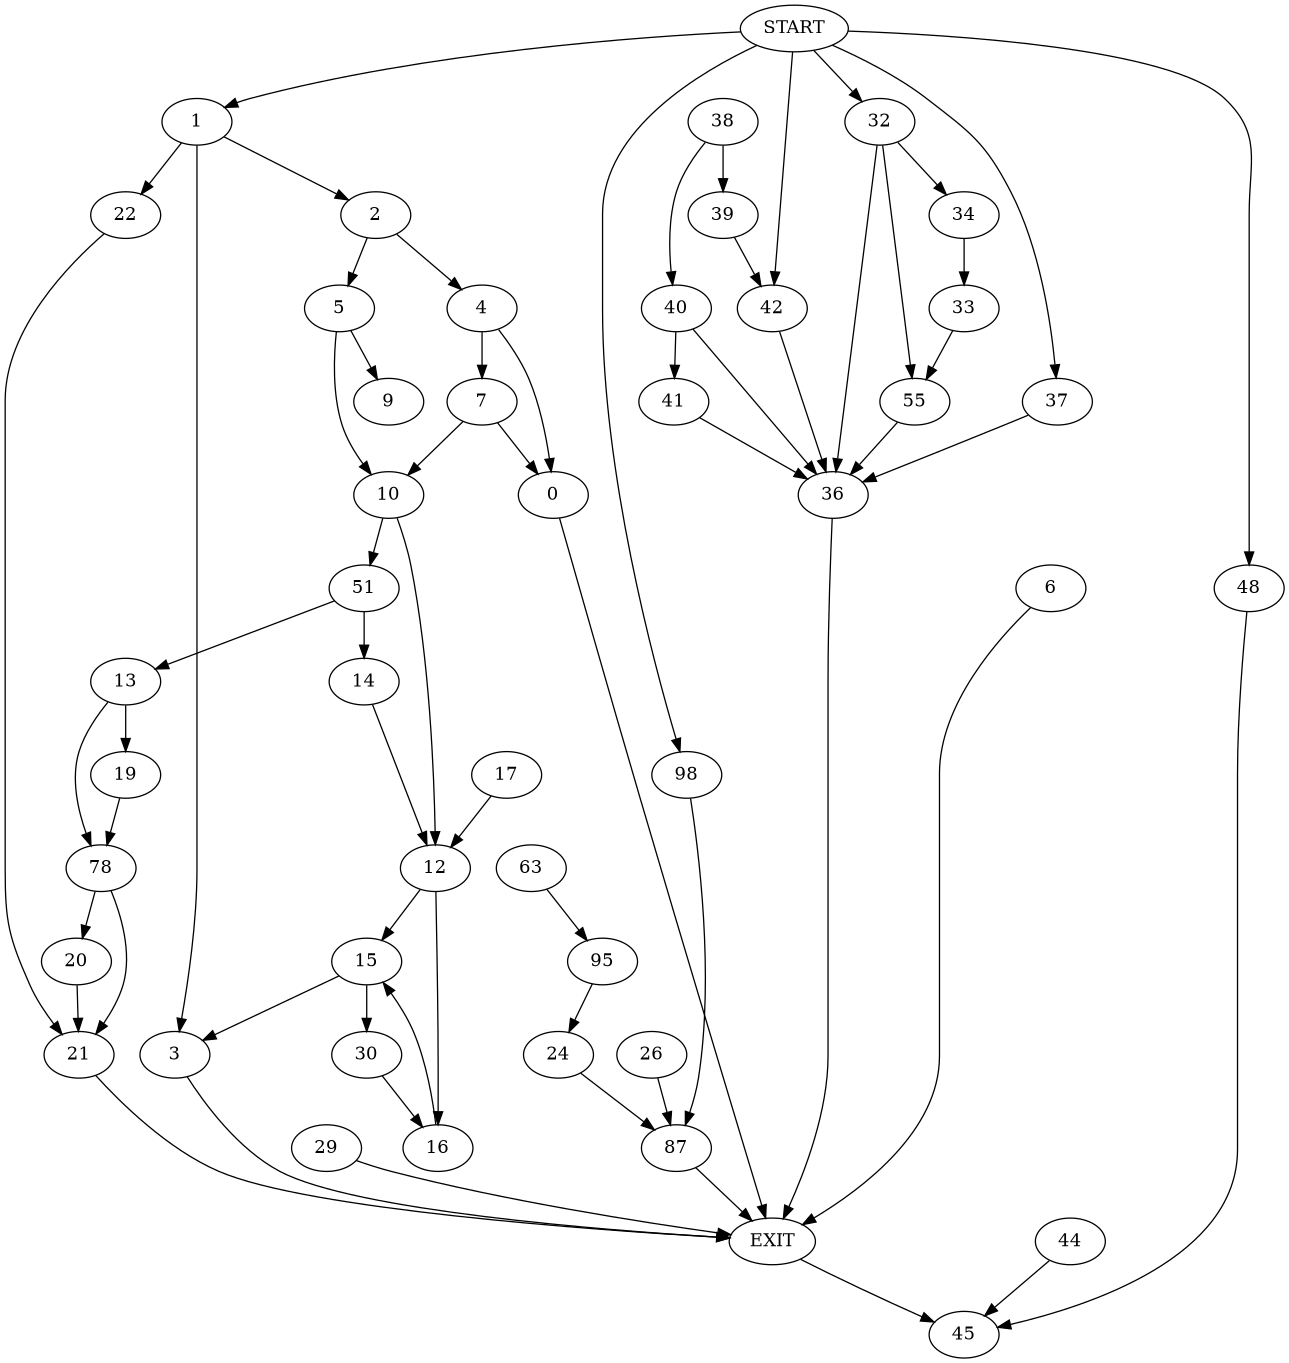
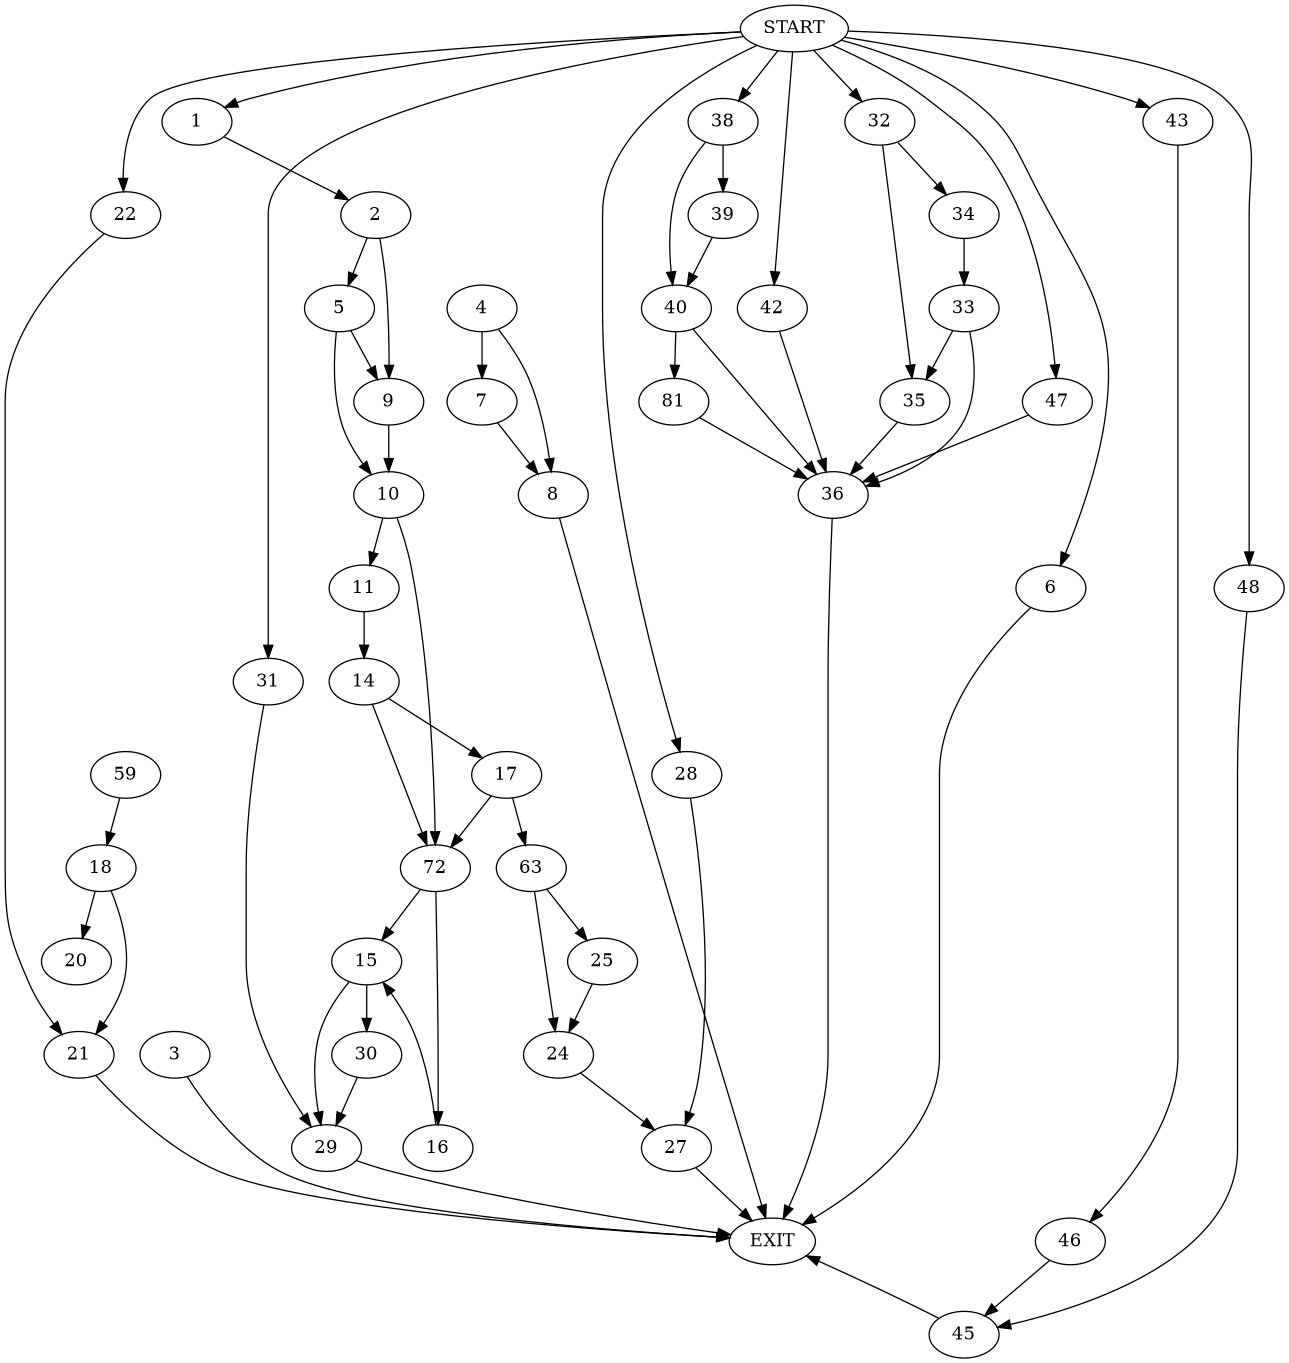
none -> (762, 71)
none -> (1178, 122)
(165, 163) -> (400, 54)
none -> (1068, 246)
(745, 256) -> (703, 256)
(424, 258) -> (387, 302)
(857, 302) -> (960, 428)
(674, 402) -> (674, 402)
(915, 402) -> (915, 402)
(1057, 402) -> (1057, 402)
(440, 444) -> (389, 442)
(553, 495) -> (553, 495)
(197, 582) -> none
(364, 588) -> (364, 588)
(126, 682) -> none
none -> (268, 682)
none -> (422, 720)
(126, 775) -> (126, 775)
(687, 775) -> (687, 775)
none -> (517, 815)
(101, 868) -> (101, 868)
(435, 868) -> (435, 868)
none -> (544, 955)
(603, 962) -> (603, 962)
(78, 1002) -> none
(277, 1005) -> (317, 1043)
(652, 1055) -> none
(398, 1096) -> (349, 1096)
(676, 1148) -> (676, 1148)
(1070, 1241) -> (1070, 1241)
(861, 1289) -> (879, 1289)
